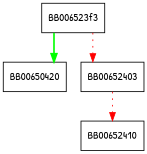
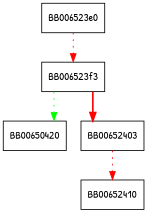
none -> (73, 18)
(54, 43) -> (54, 102)
(93, 43) -> (93, 102)
